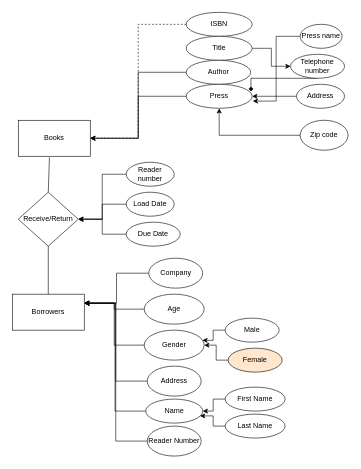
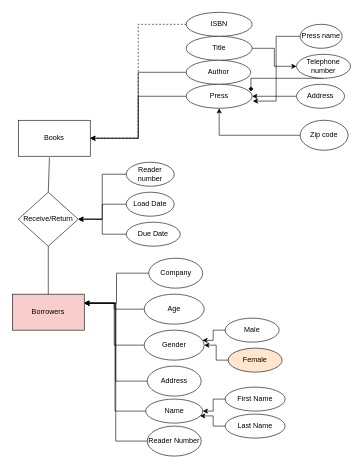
(318, 66) -> (324, 66)
(48, 312) -> (48, 312)
